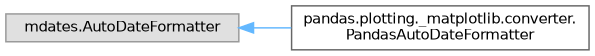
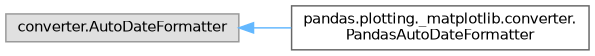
(122, 28) -> (122, 28)
